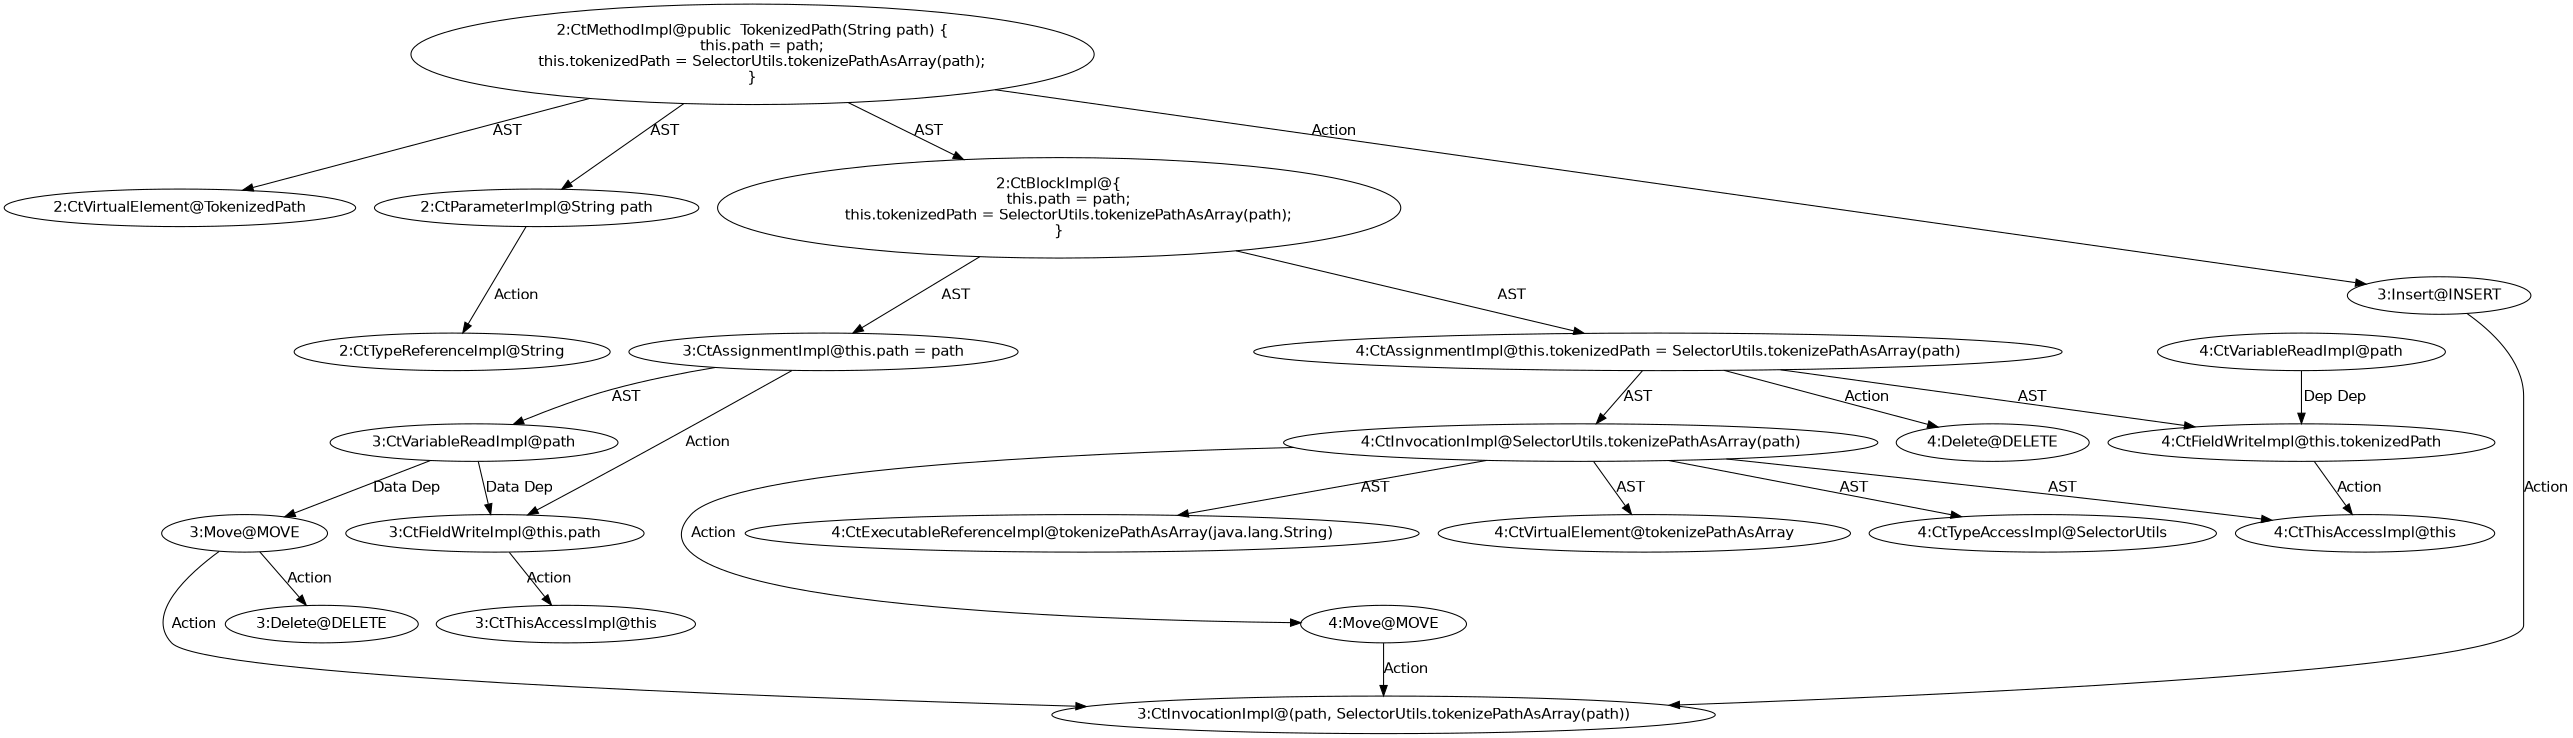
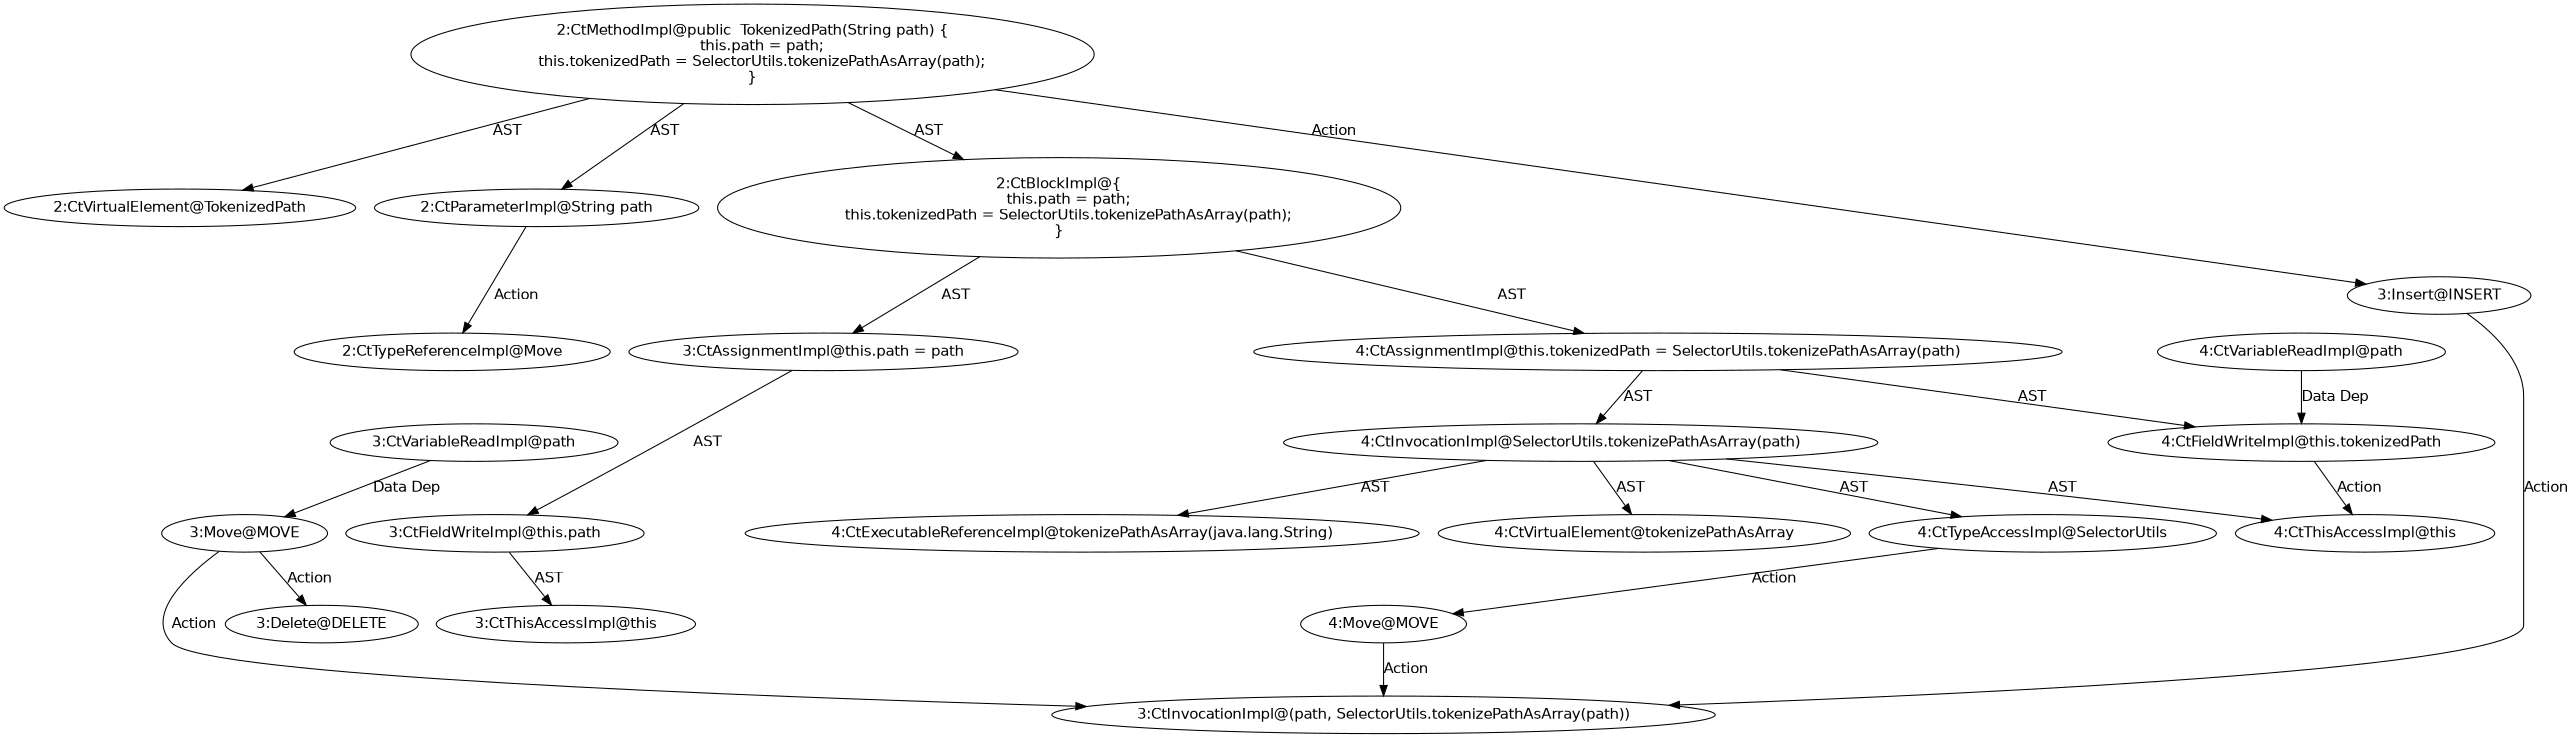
(452, 352) -> (452, 352)
(617, 388) -> none
(2335, 397) -> (2335, 397)
(708, 443) -> (708, 443)
(1993, 443) -> none
(483, 483) -> none
(687, 533) -> (1701, 580)
(549, 579) -> (549, 579)
